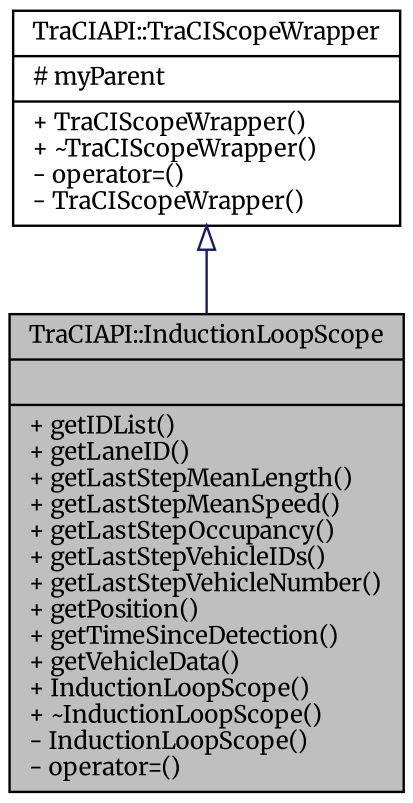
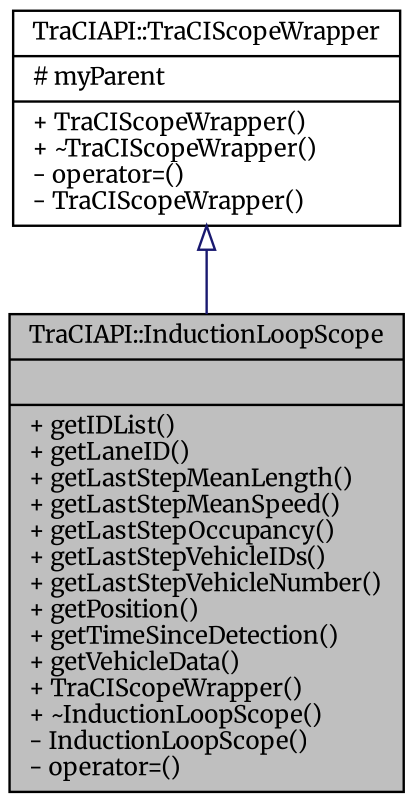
(170, 689) -> (166, 689)
